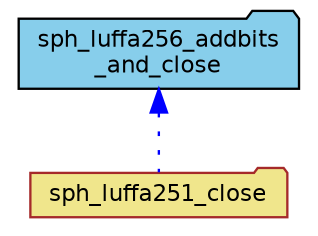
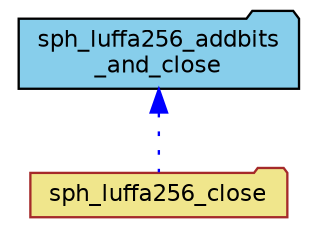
(159, 195) -> (159, 195)
